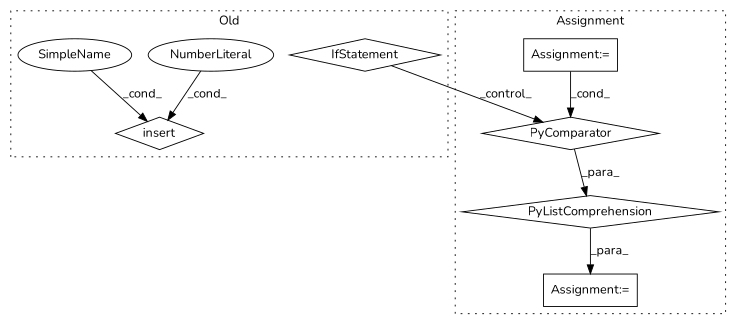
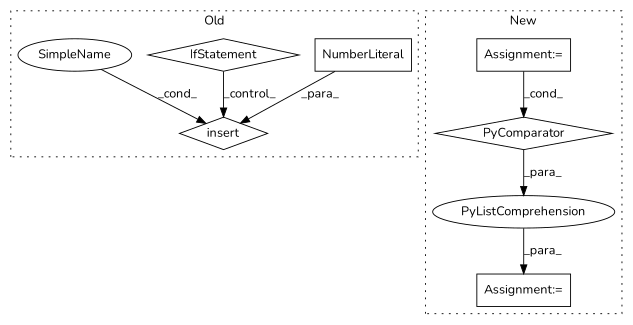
(590, 21) -> (524, 21)
(211, 55) -> (363, 55)
(463, 92) -> (224, 90)
(207, 94) -> (320, 94)
(590, 212) -> (524, 212)
